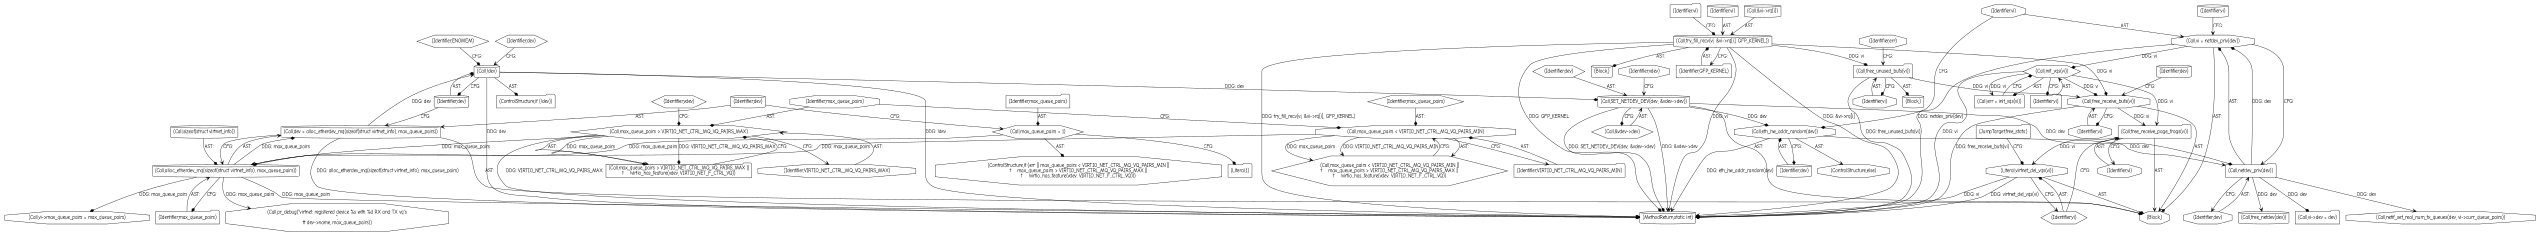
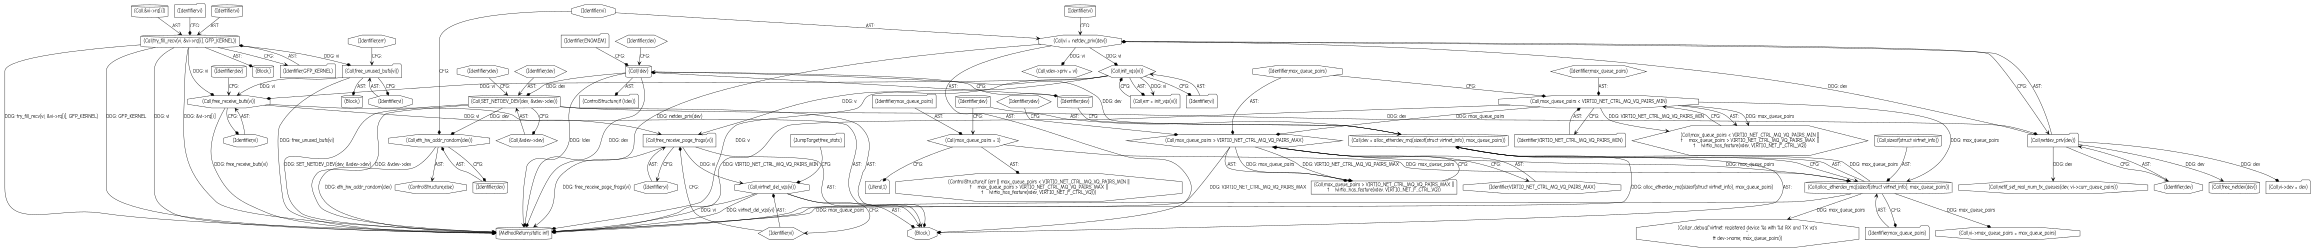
(453, 41) -> (585, 41)
none -> (1057, 72)
none -> (1429, 117)
none -> (981, 120)
(2024, 139) -> none
none -> (579, 163)
(2027, 171) -> (772, 188)
